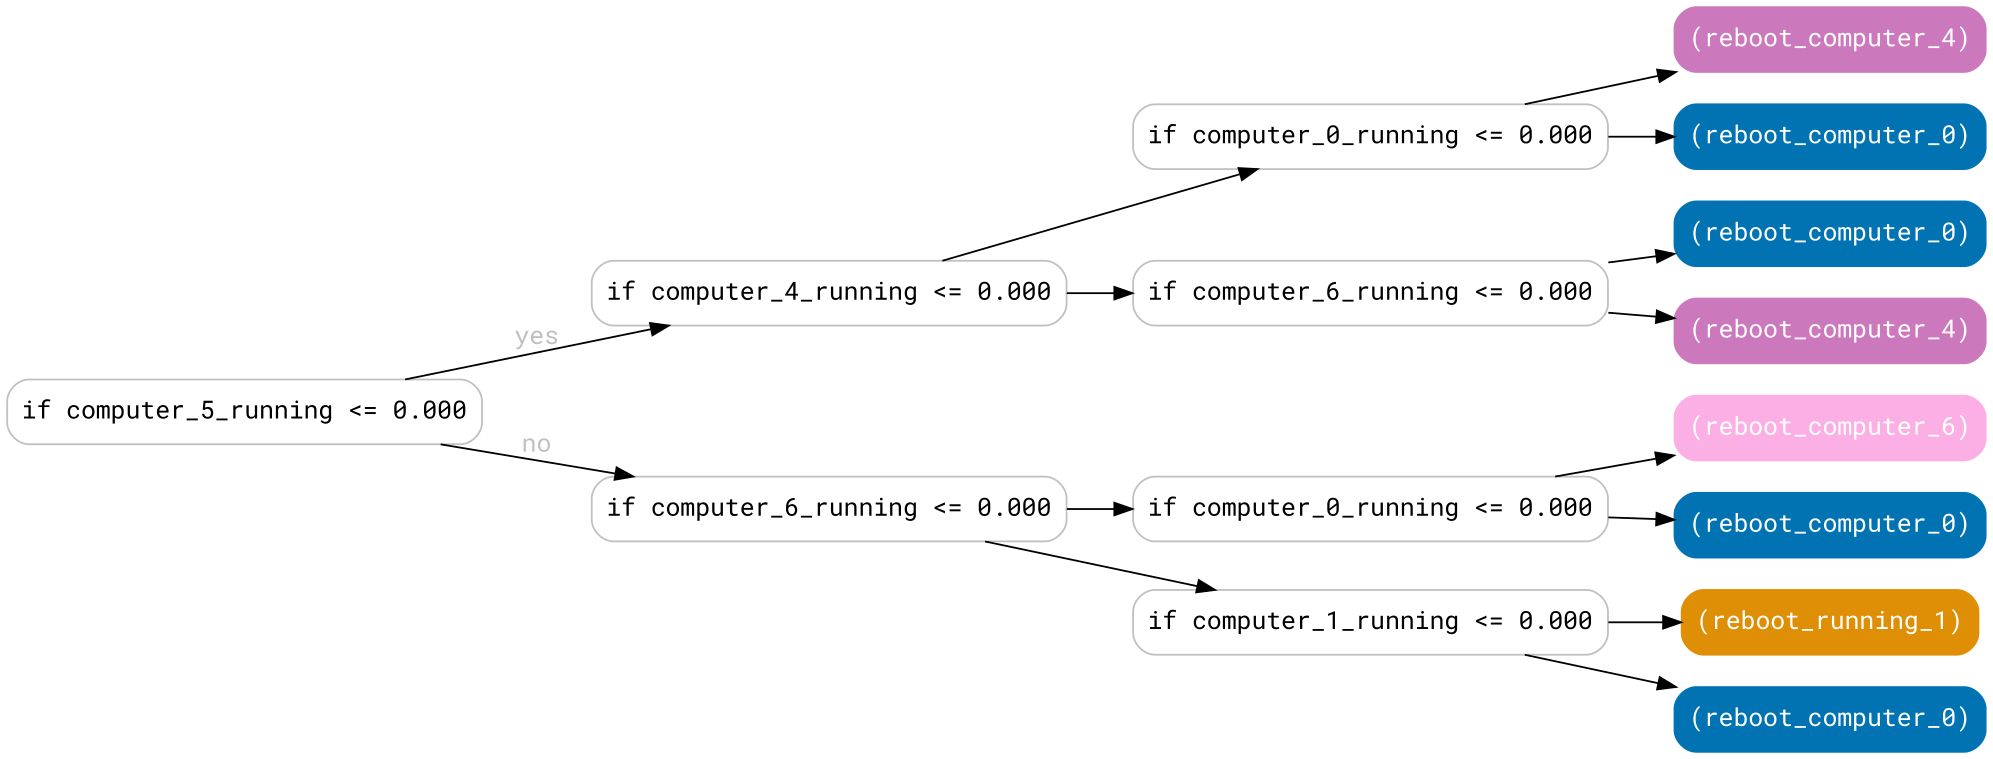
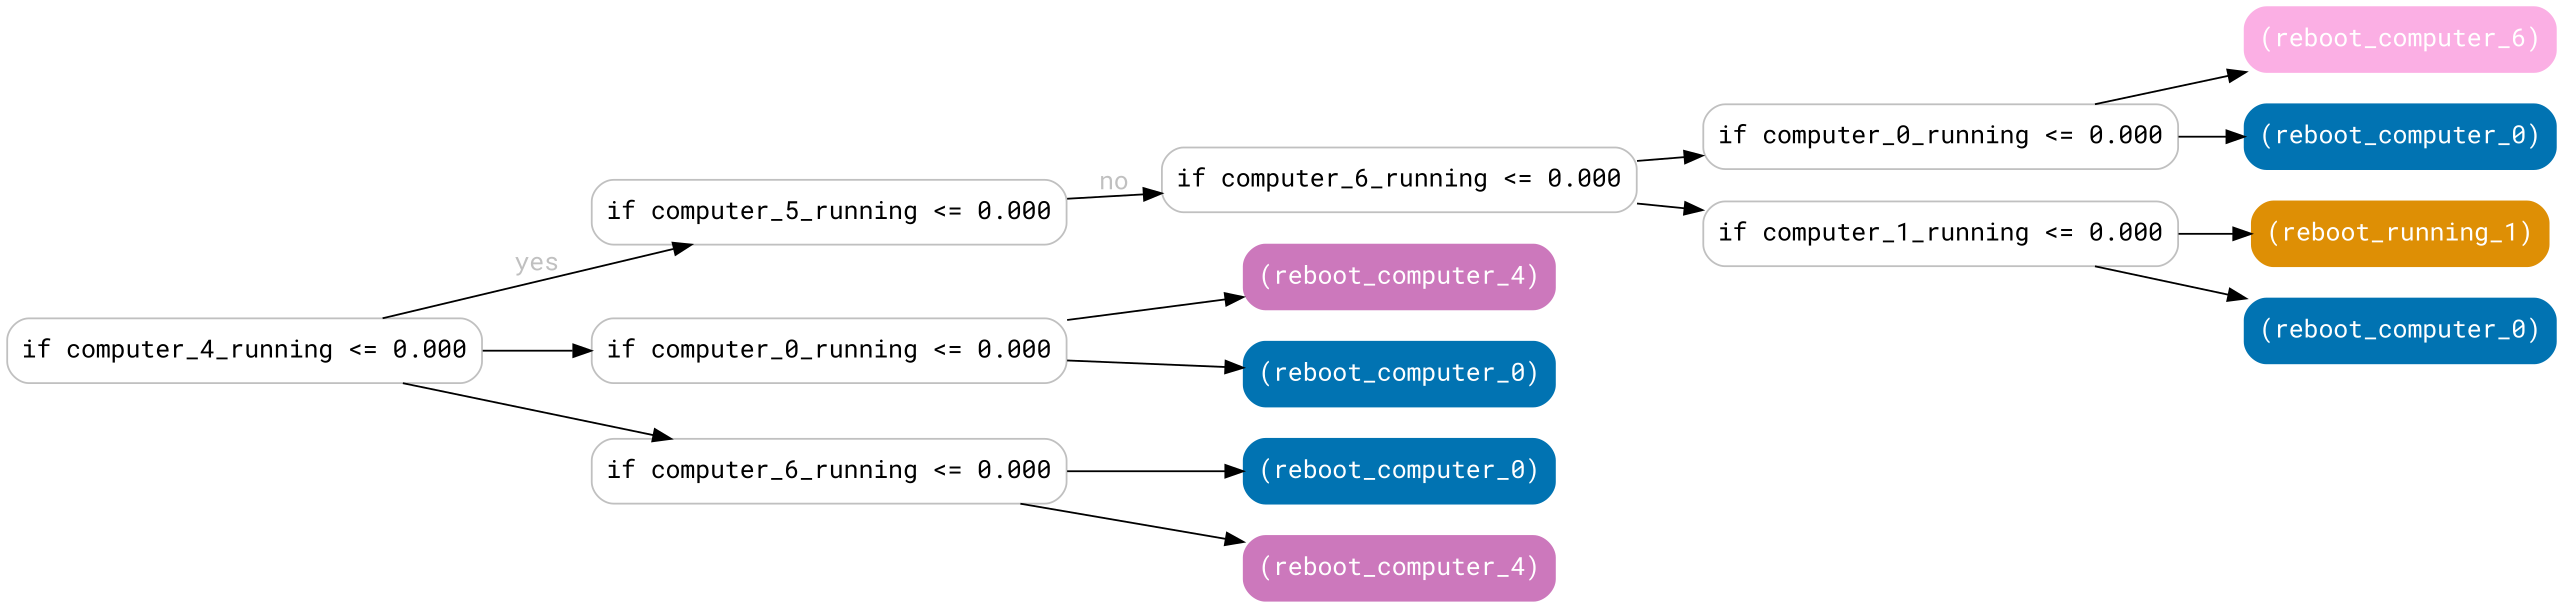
(528, 354) -> (528, 284)
